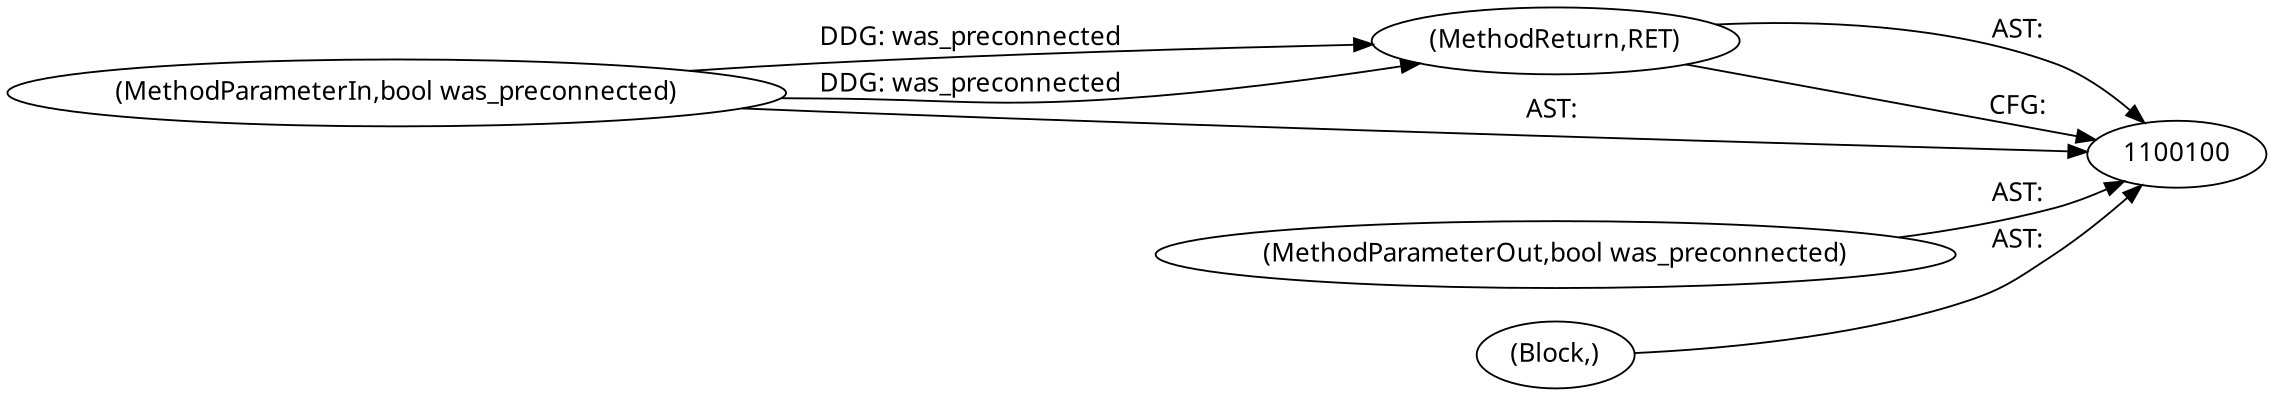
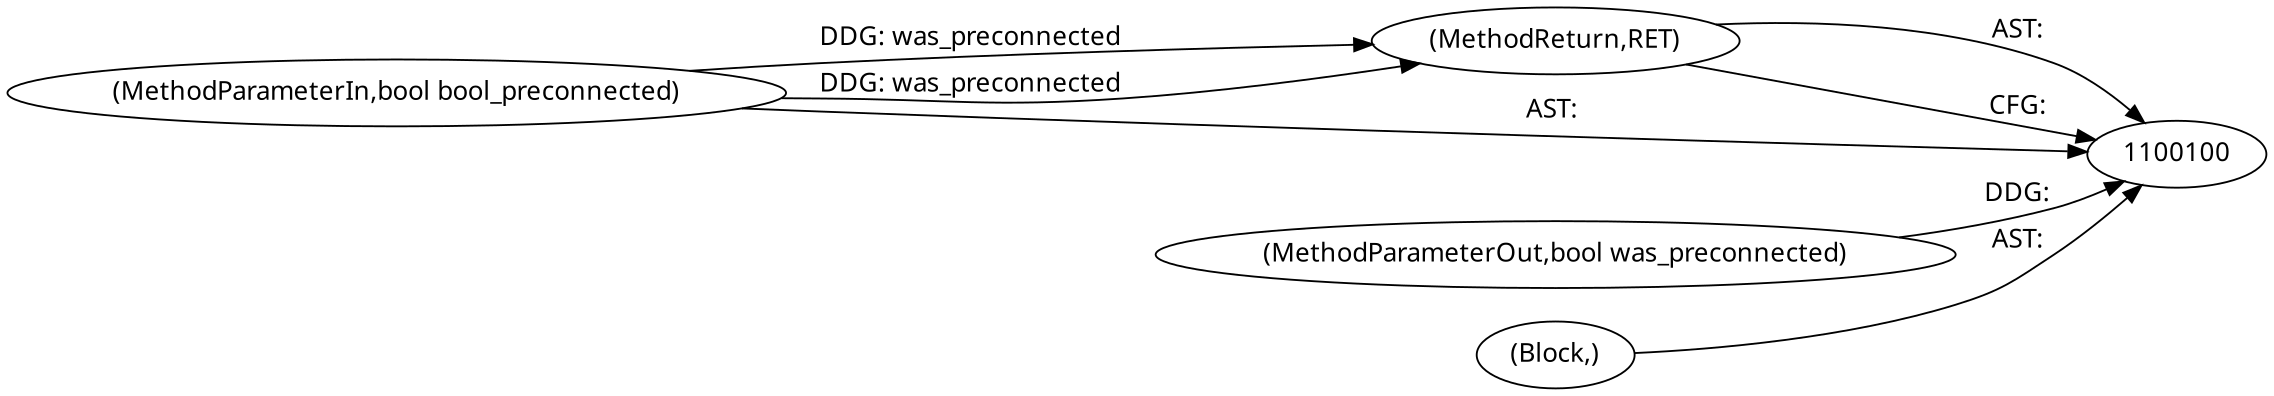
(397, 93) -> (397, 93)
(2021, 194) -> (2021, 194)
